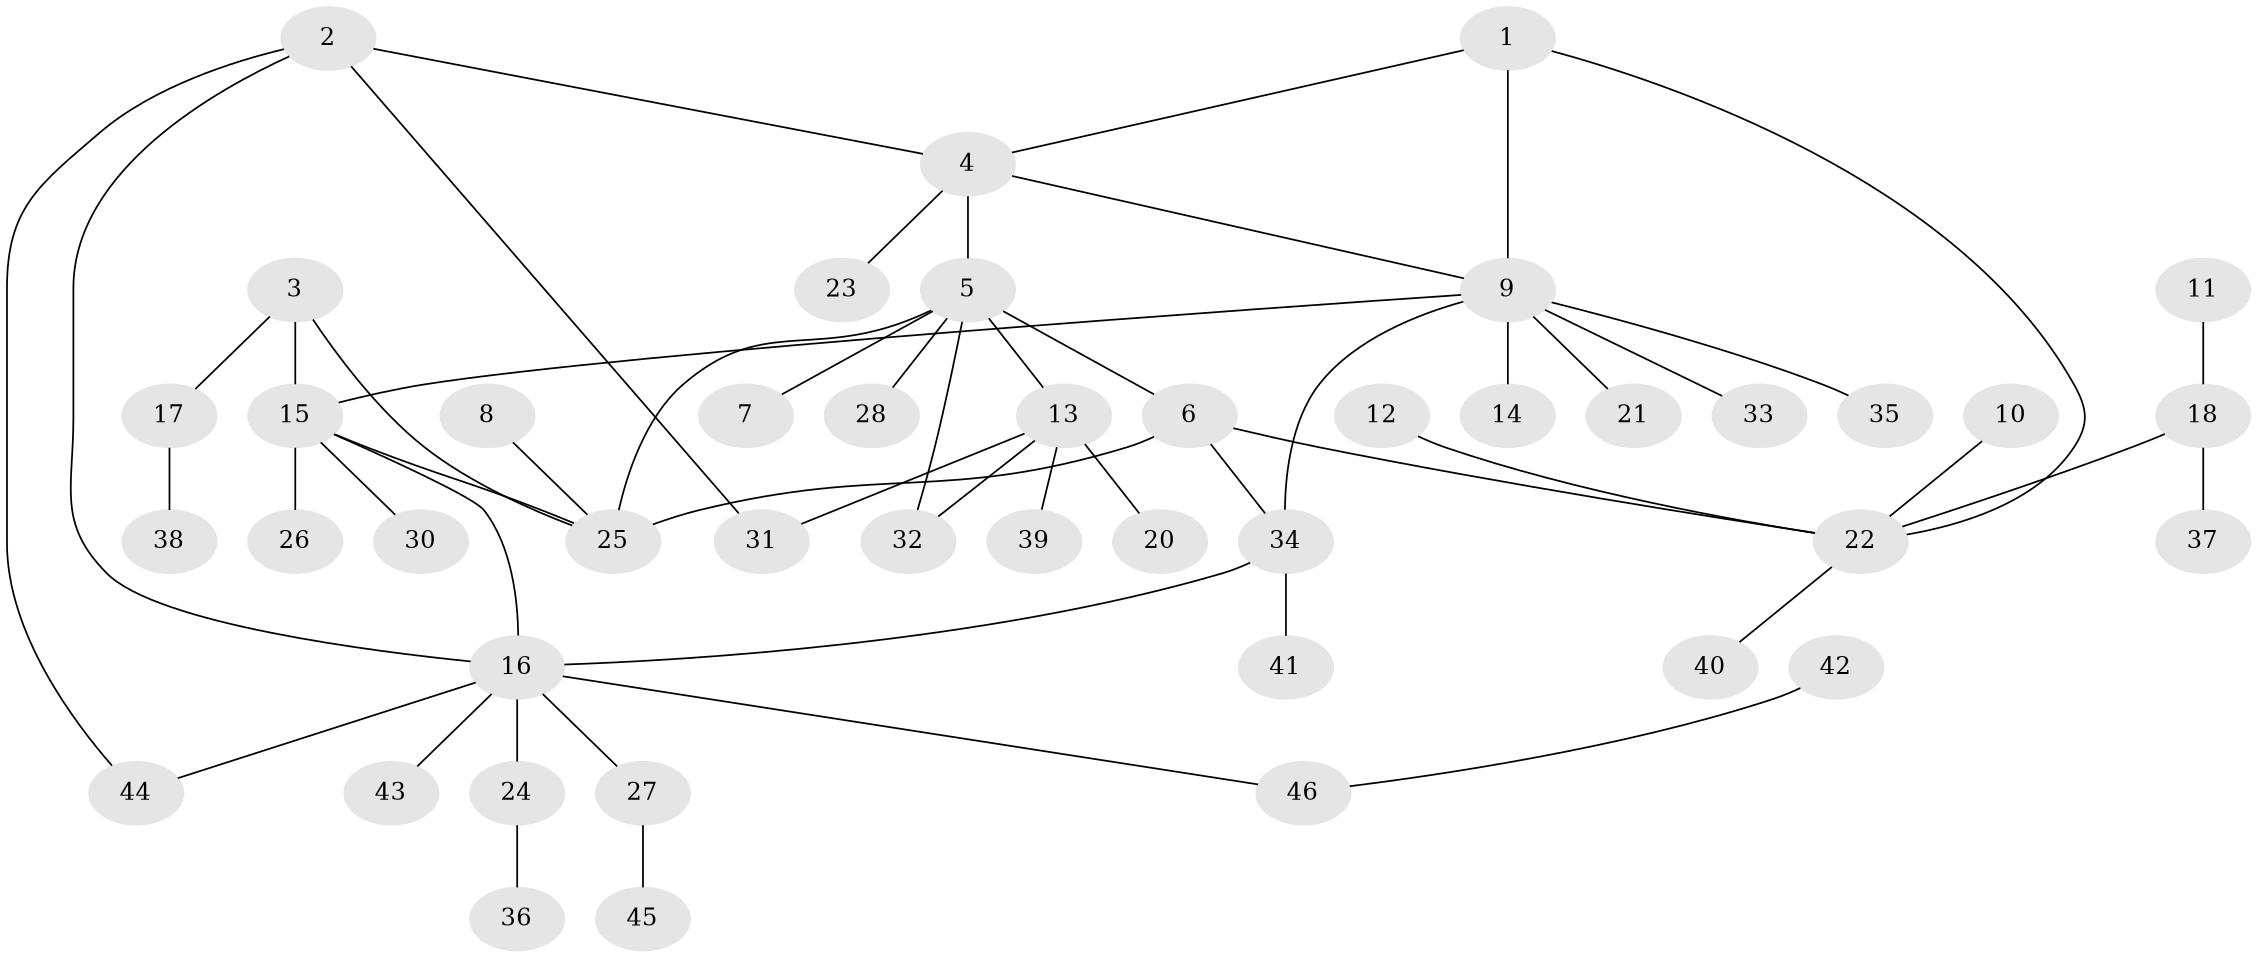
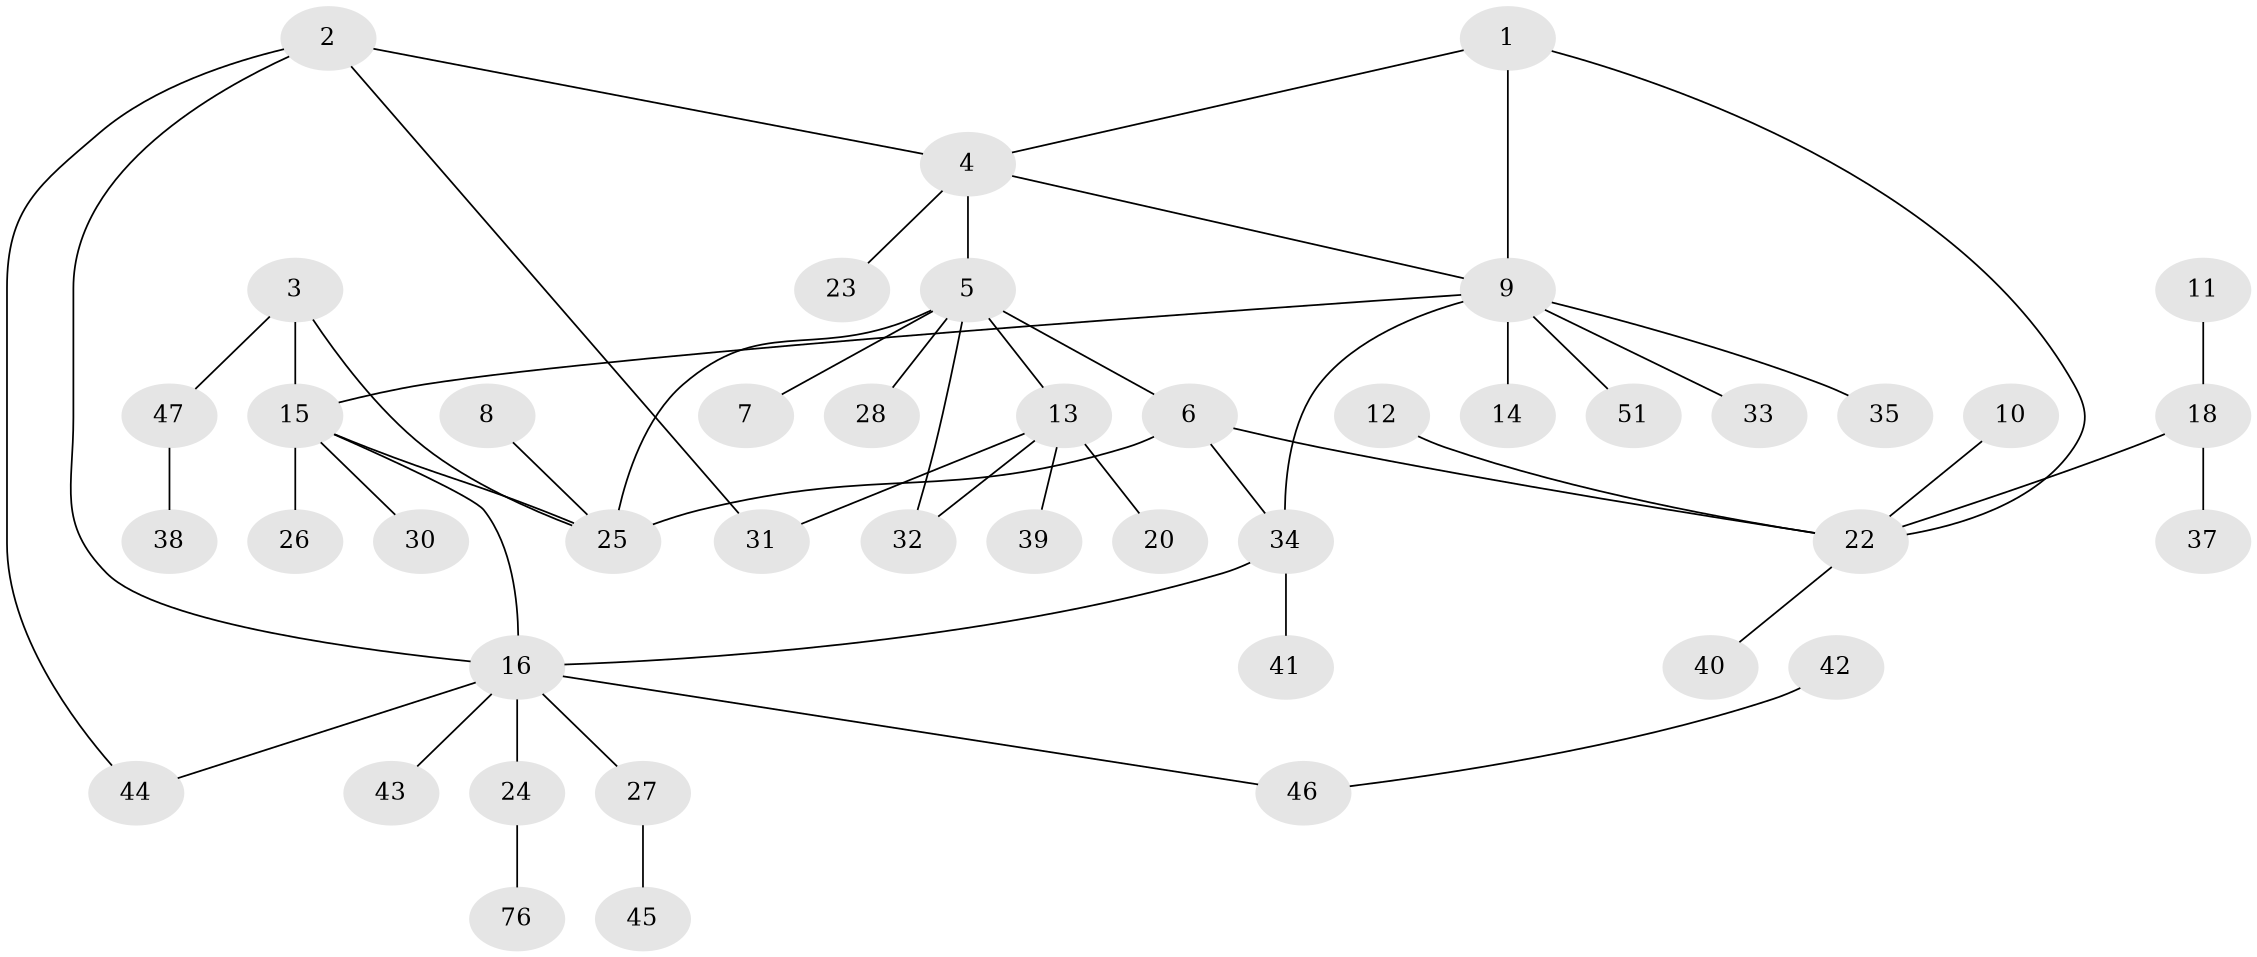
(169, 416) -> (169, 416)
(1634, 416) -> (1634, 416)
(517, 919) -> (517, 919)
